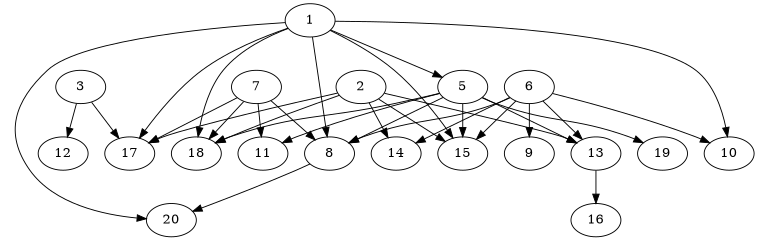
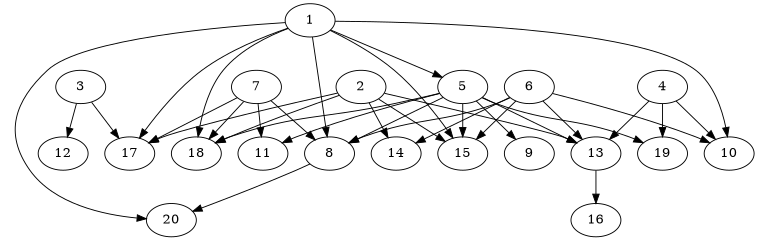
none -> (663, 87)
(529, 116) -> (493, 117)
